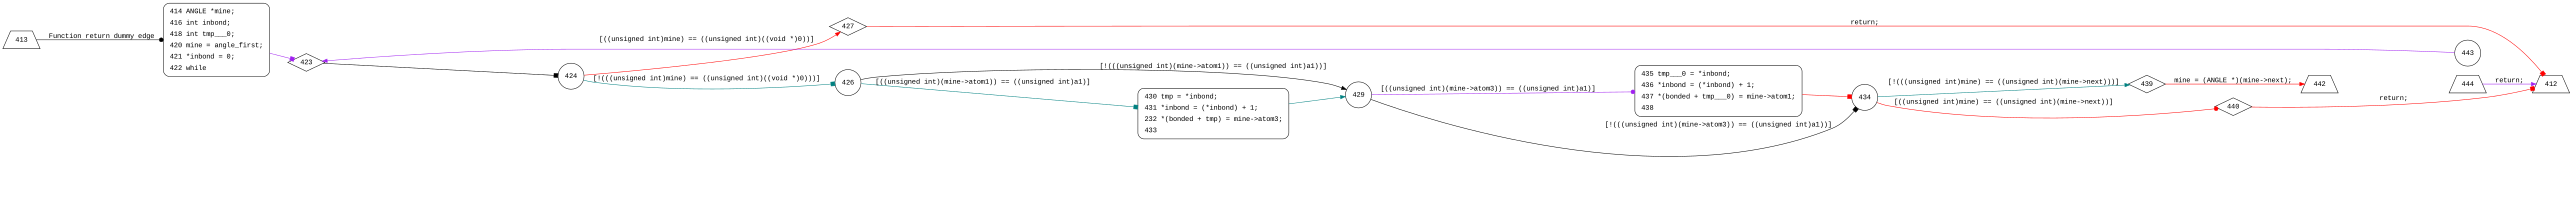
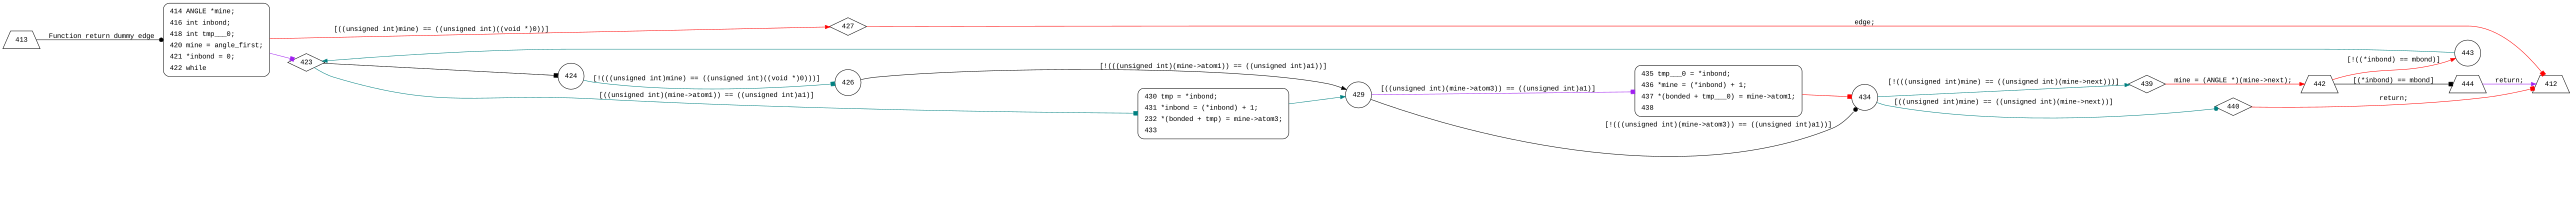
(1865, 22) -> (1865, 22)
(1391, 49) -> (1391, 49)
(712, 62) -> (547, 33)
none -> (2392, 70)
none -> (2391, 84)
(1706, 85) -> (1702, 85)
(1501, 93) -> (1501, 93)
(997, 95) -> (721, 104)
(2045, 118) -> (2045, 118)
(1614, 154) -> (1614, 154)
